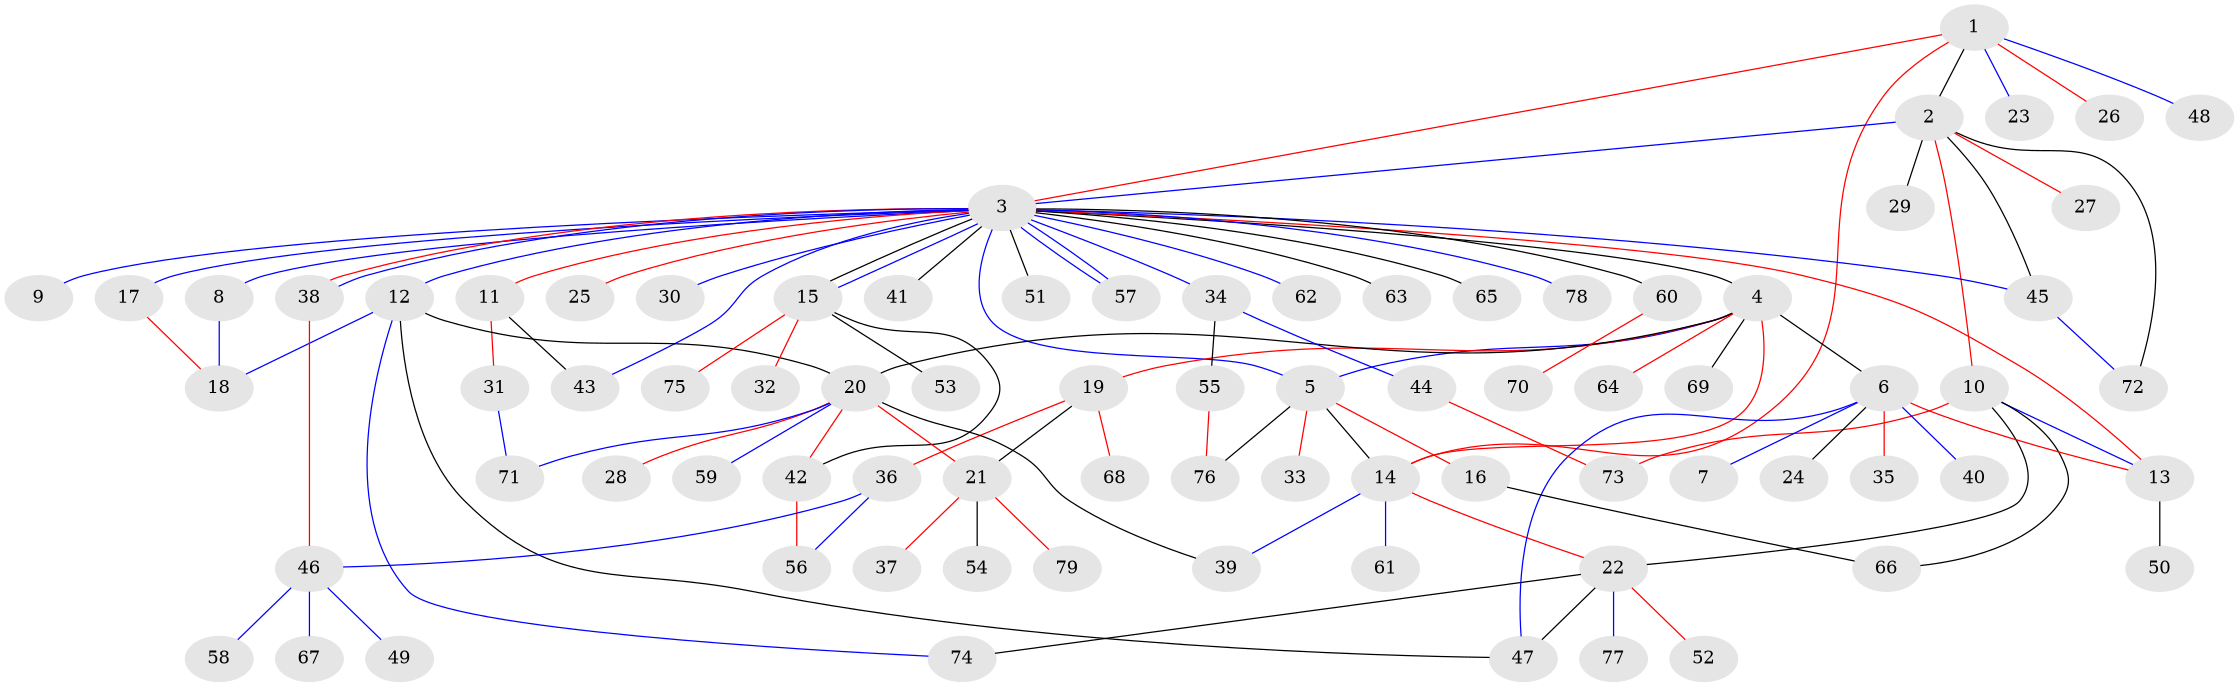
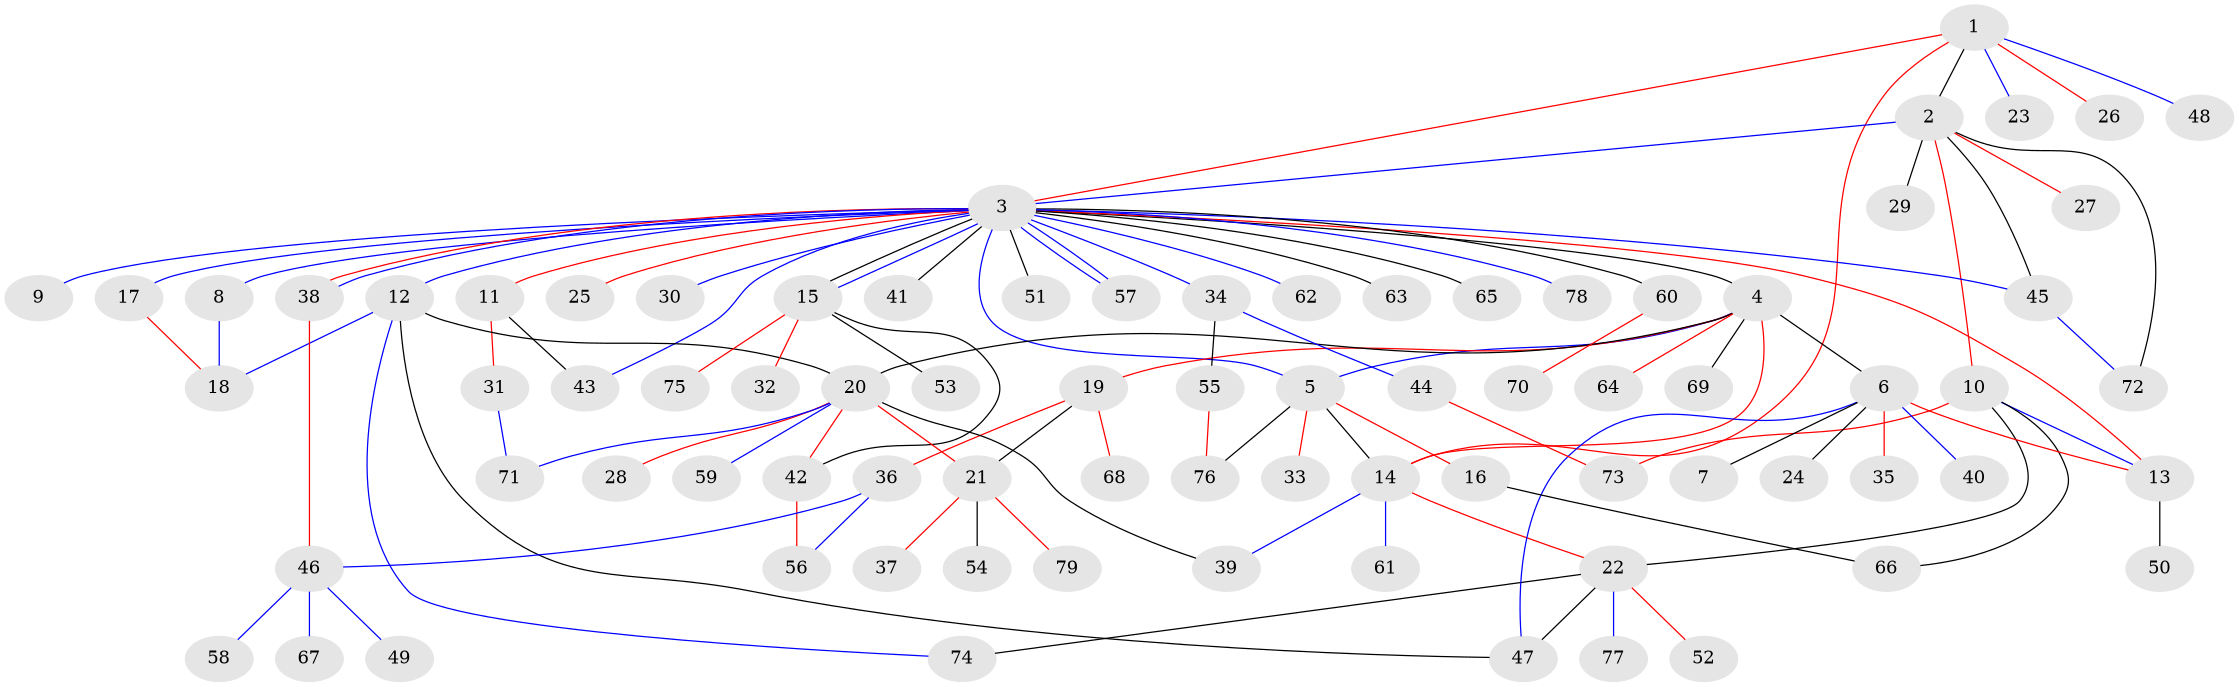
(1813, 424) -> (1813, 424)
